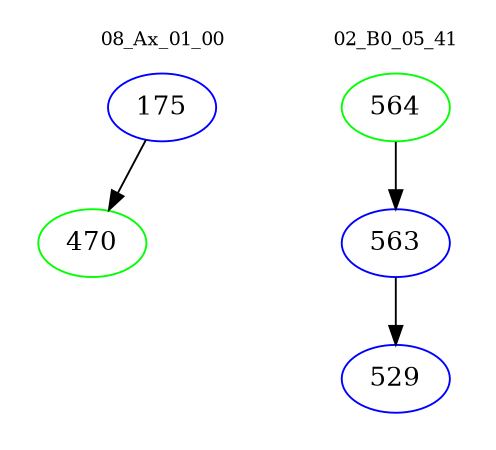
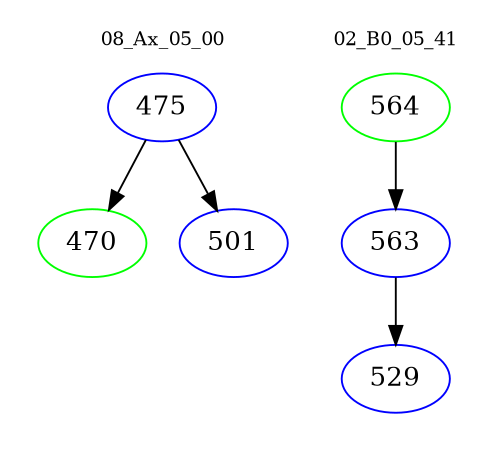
(163, 41) -> (163, 41)
(162, 107) -> (162, 107)
none -> (234, 243)
